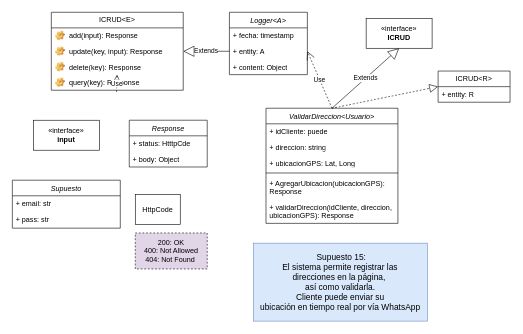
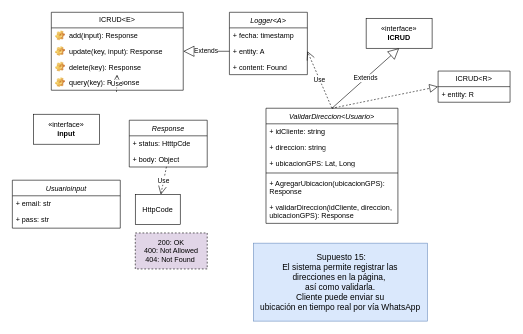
(265, 68) -> (263, 68)
(300, 132) -> (301, 132)
(66, 135) -> (66, 129)
none -> (164, 181)
(66, 188) -> (66, 188)
